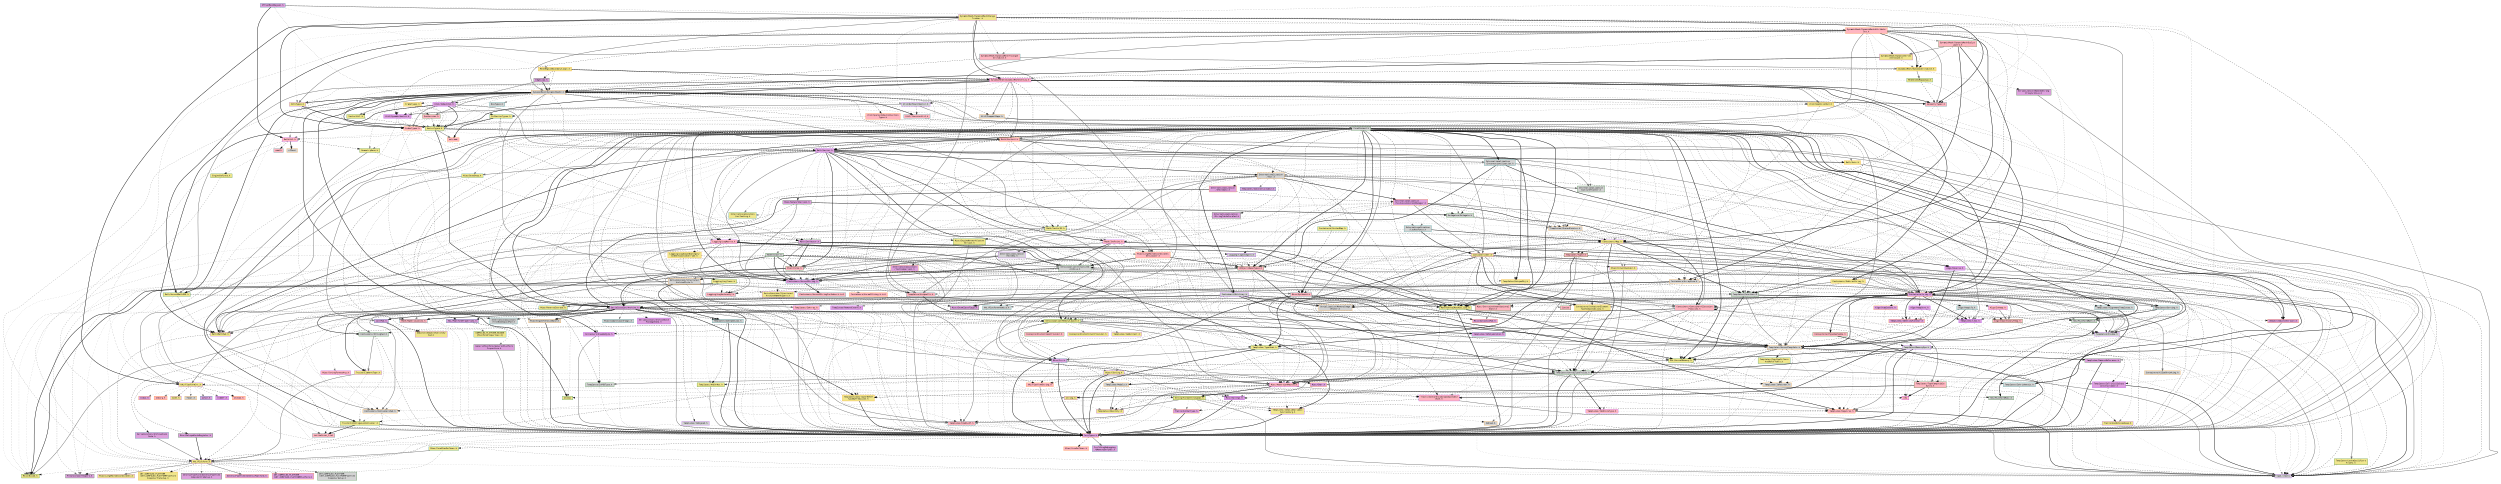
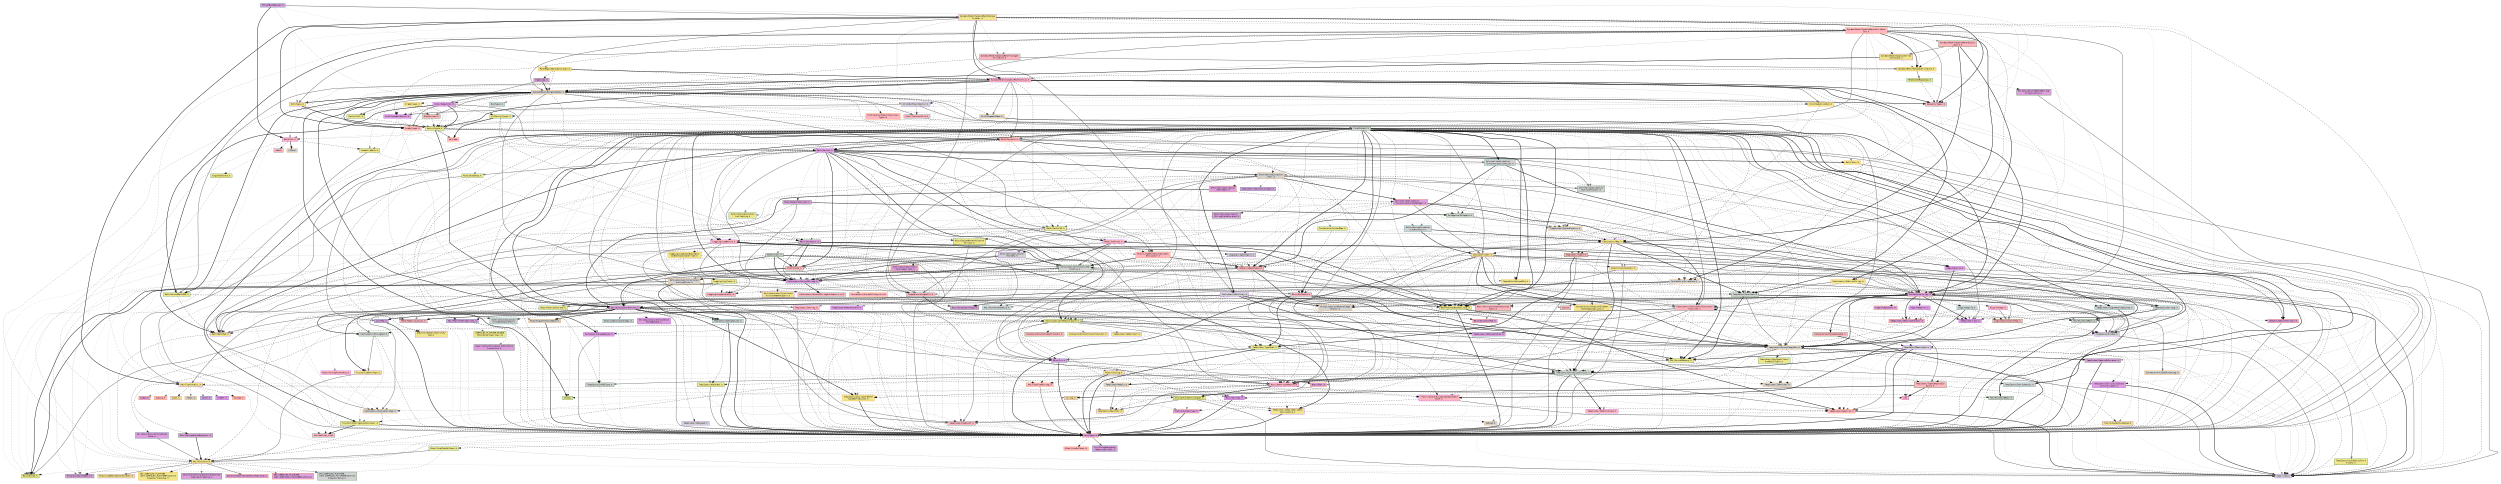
(739, 94) -> (739, 94)
